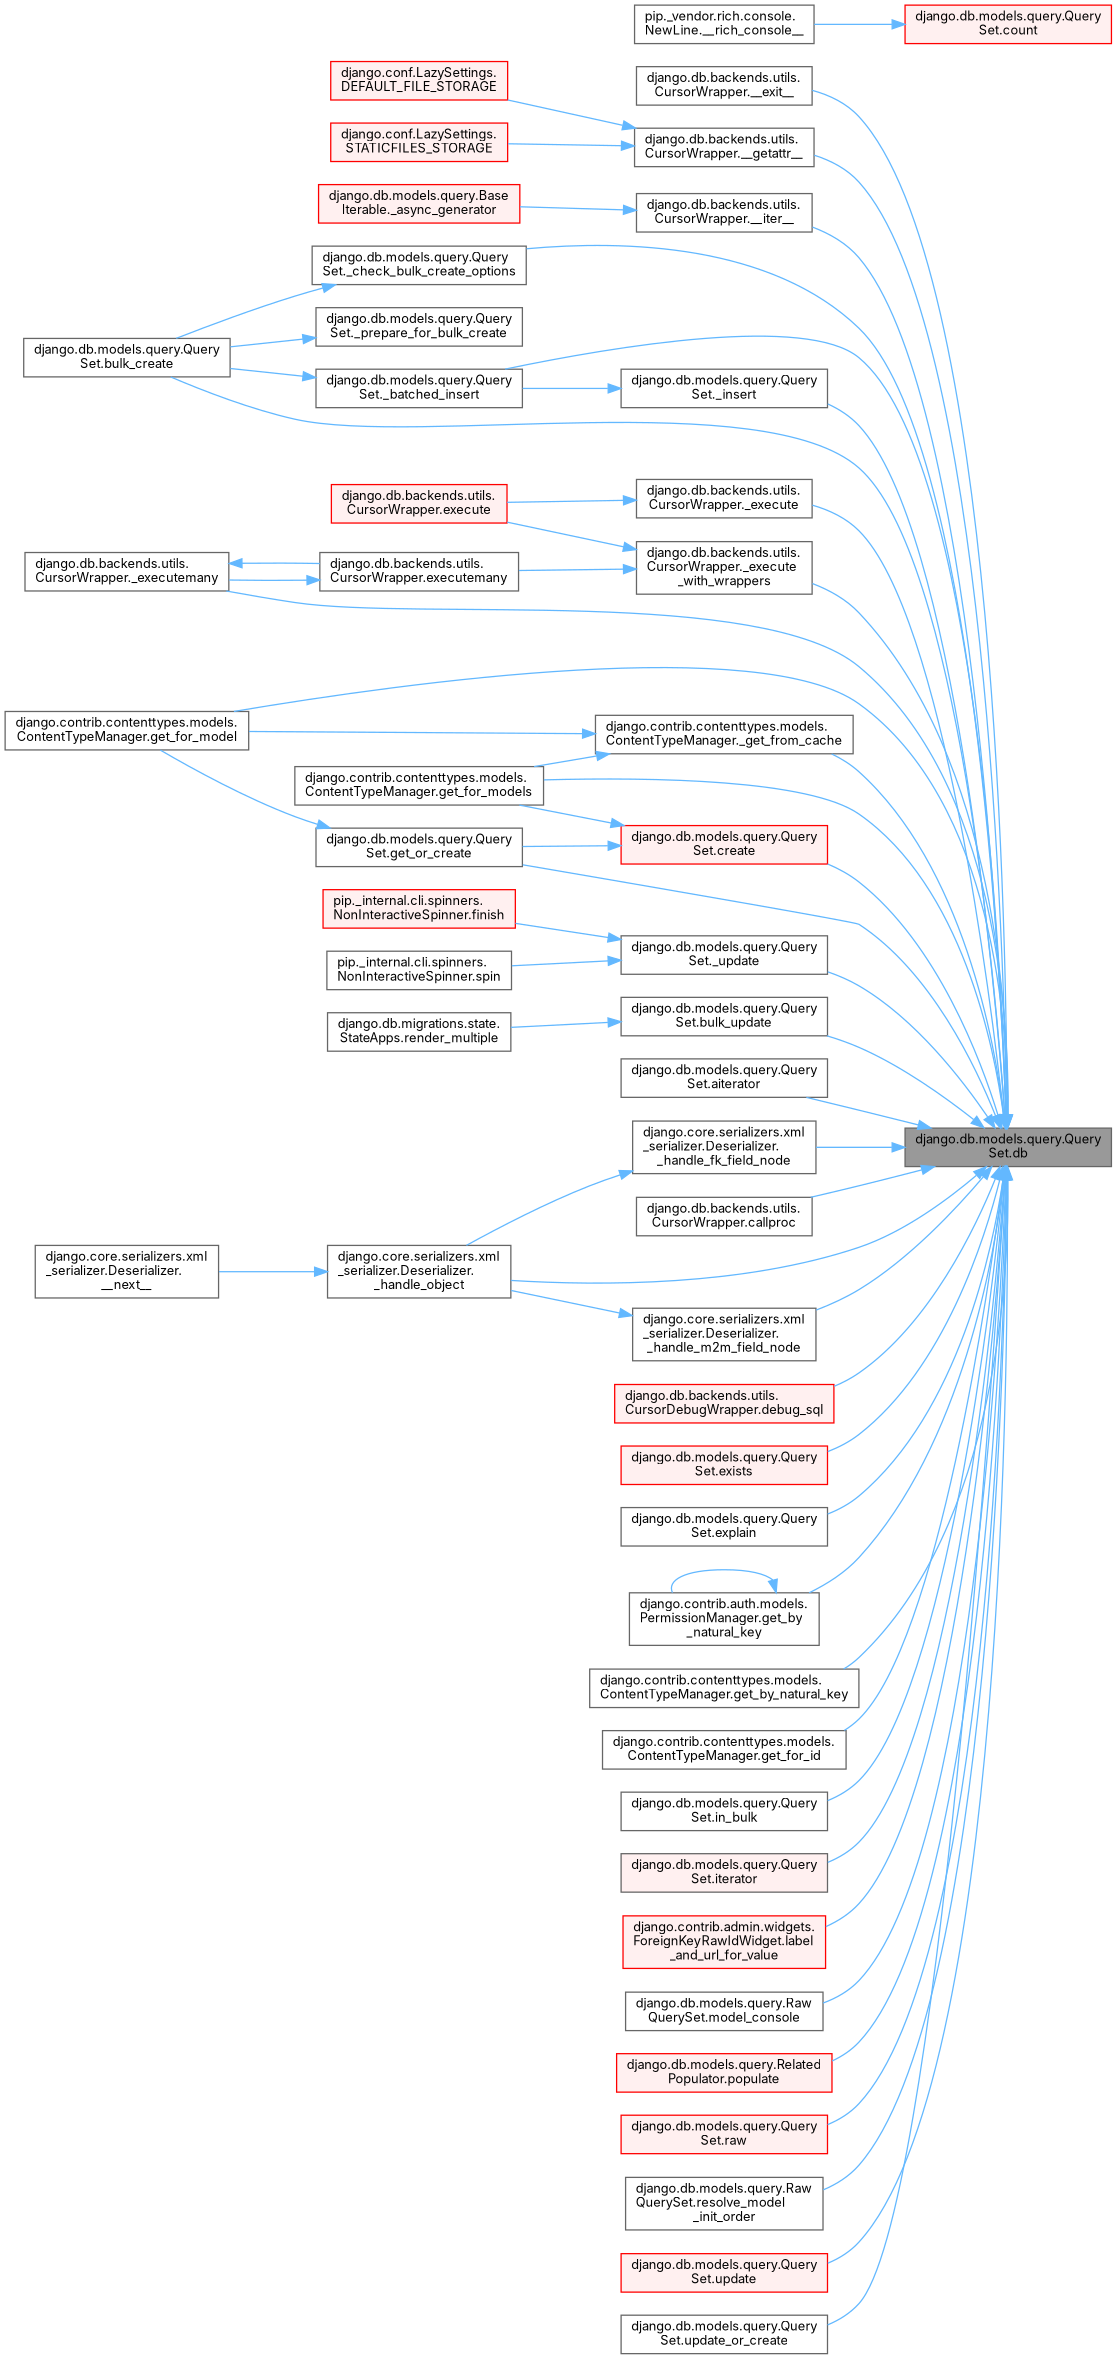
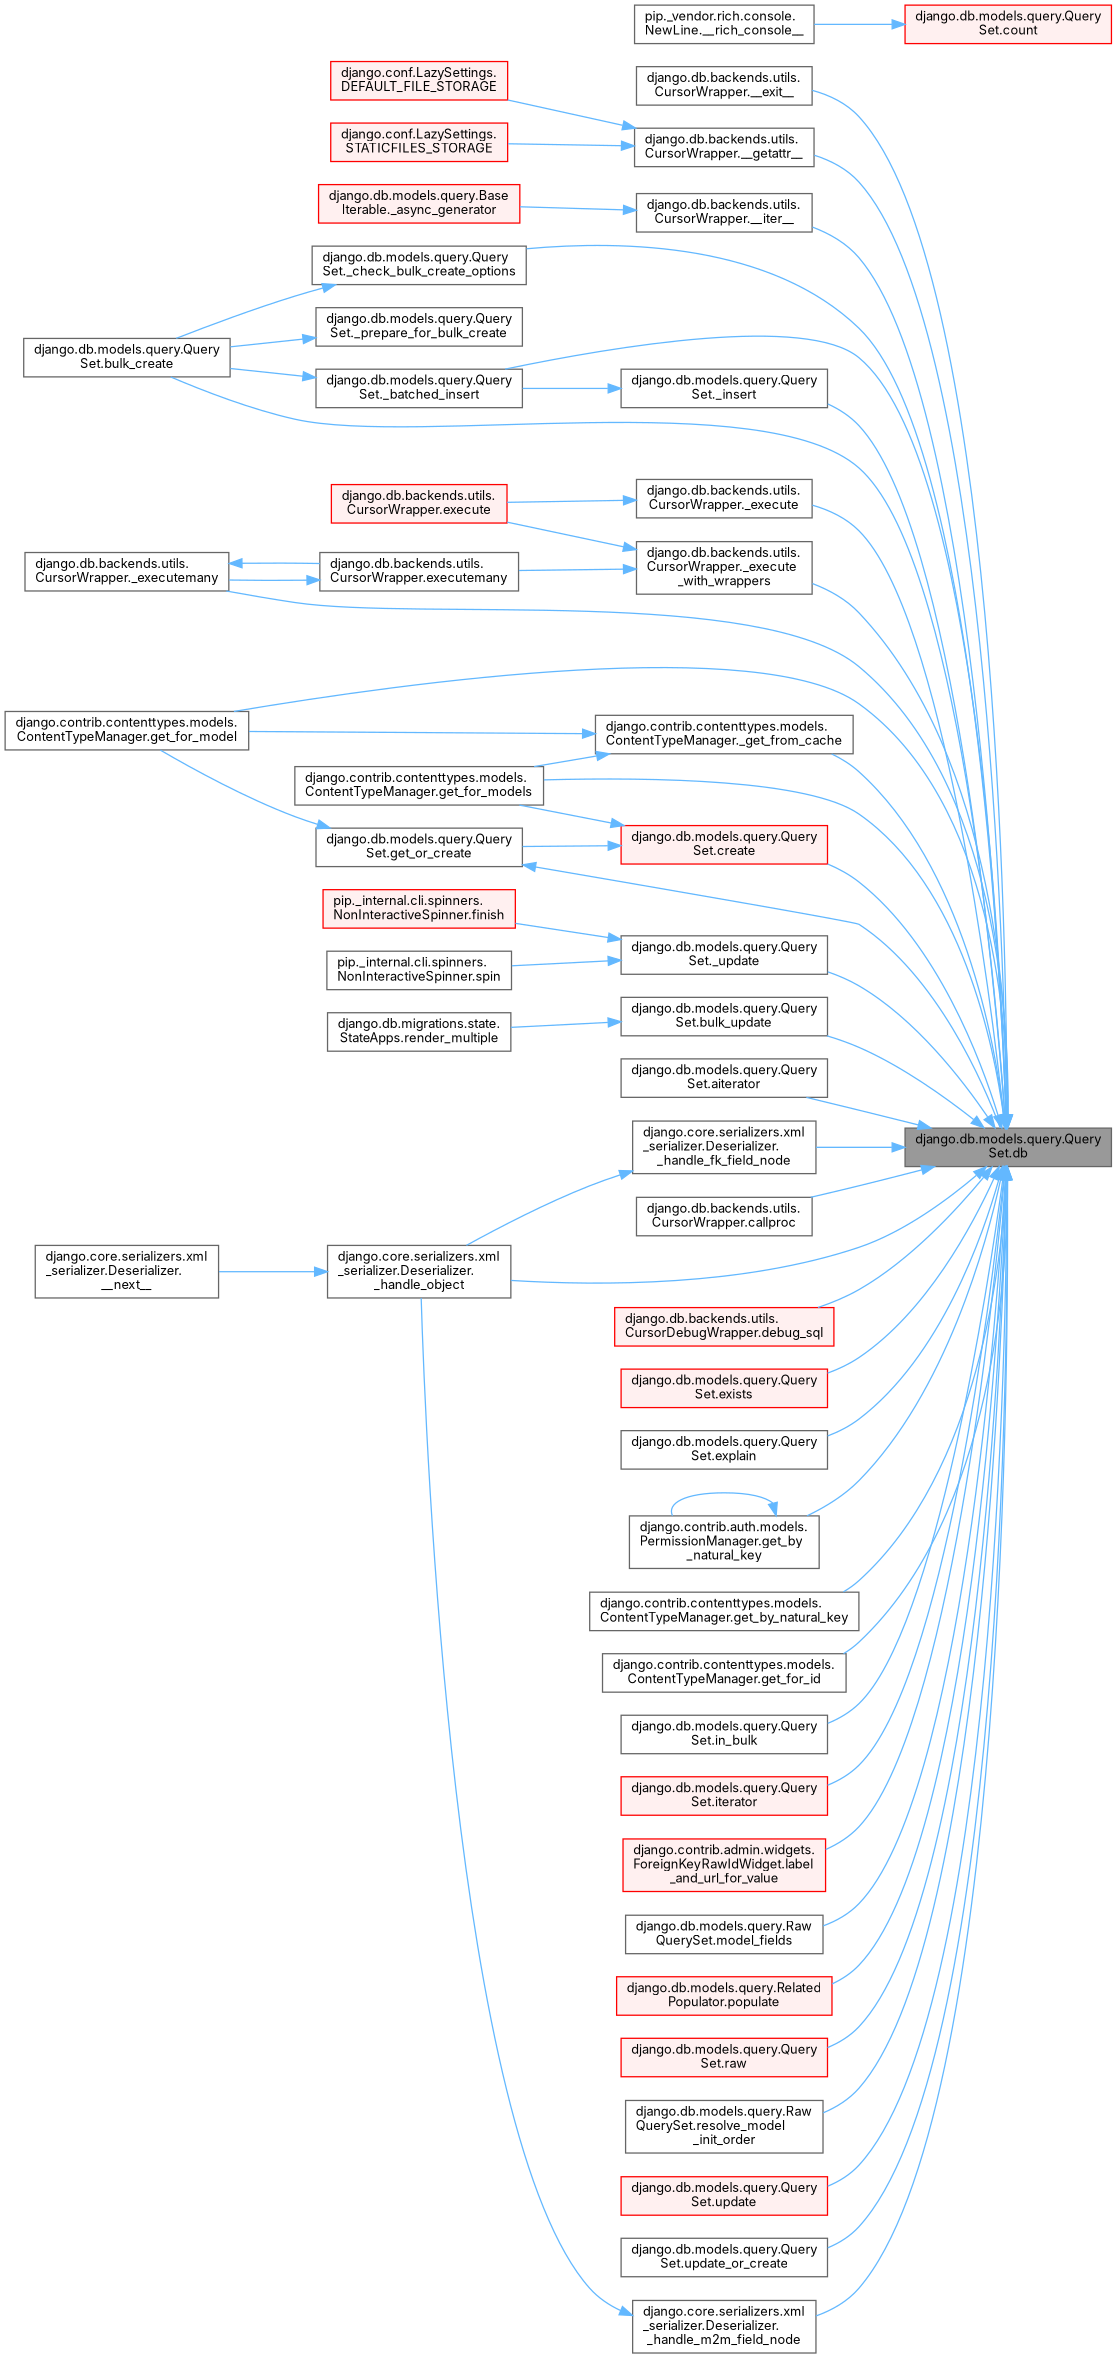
(809, 914) -> (821, 917)
(724, 1873) -> (724, 1796)
(724, 2011) -> (724, 1934)
